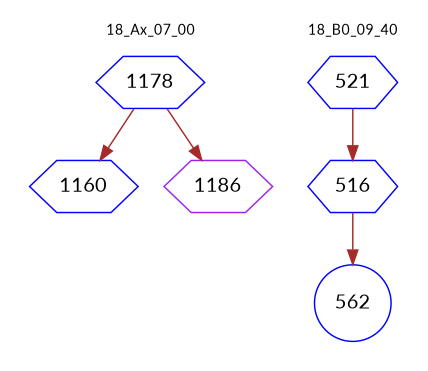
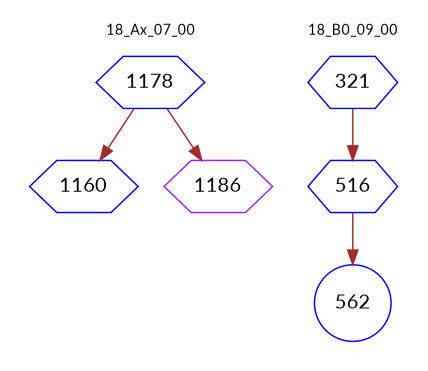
(354, 31) -> (354, 31)
(353, 82) -> (353, 82)
